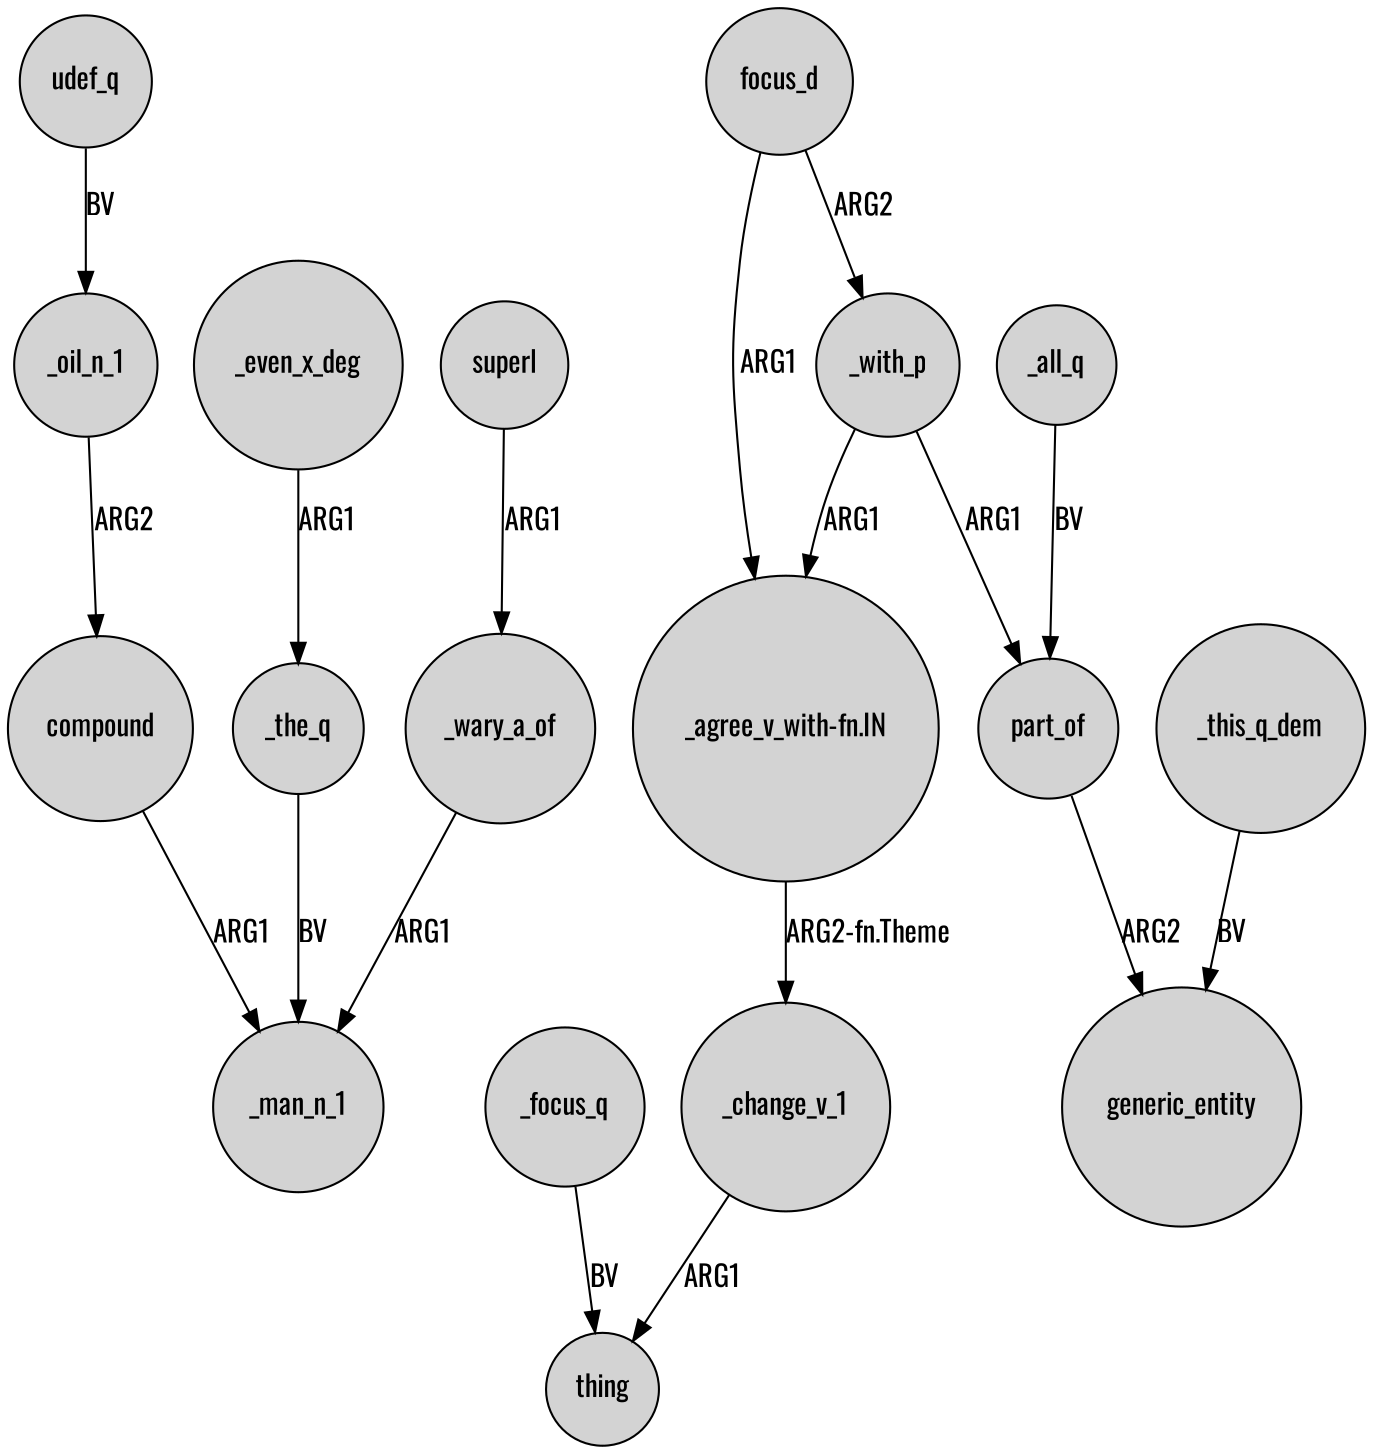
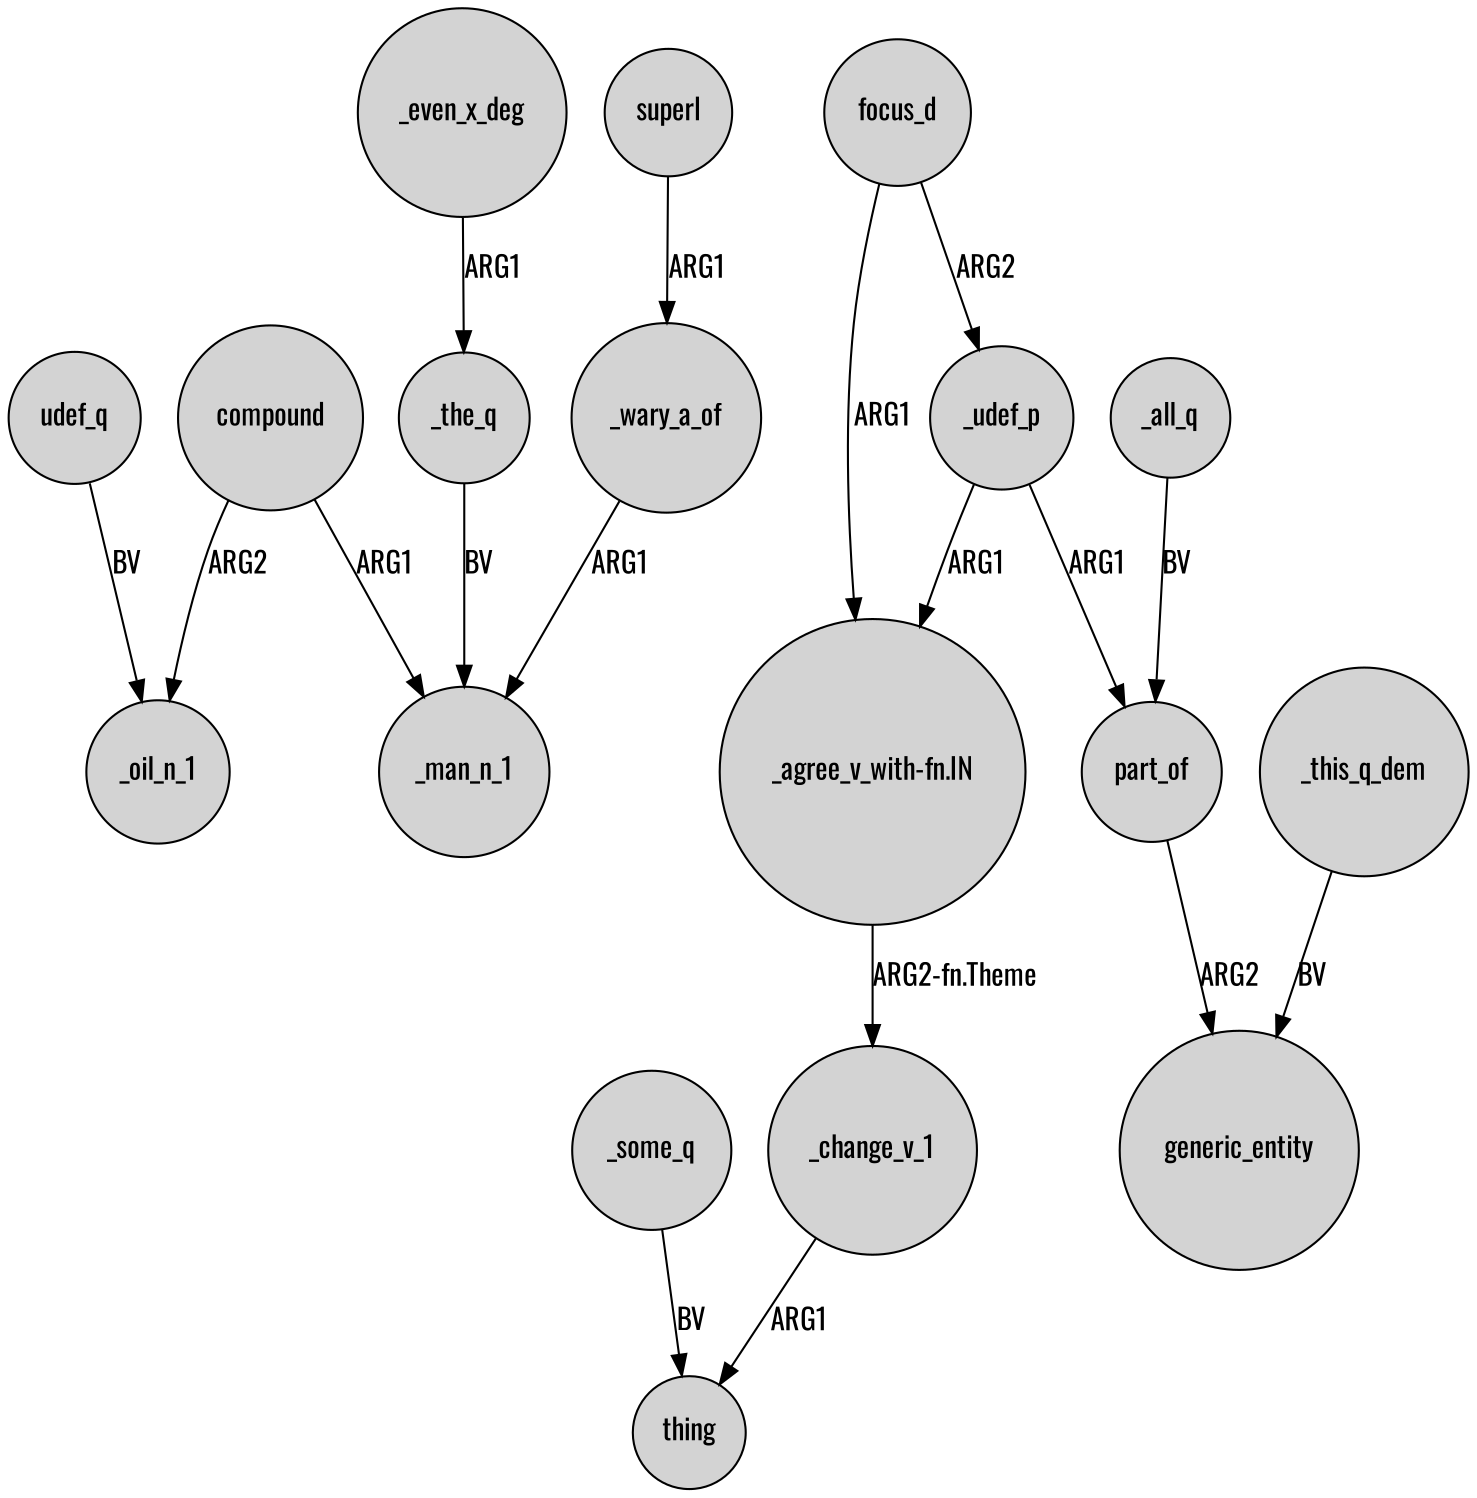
(888, 365) -> (1002, 418)
(92, 526) -> (196, 588)
(565, 1107) -> (652, 1150)
